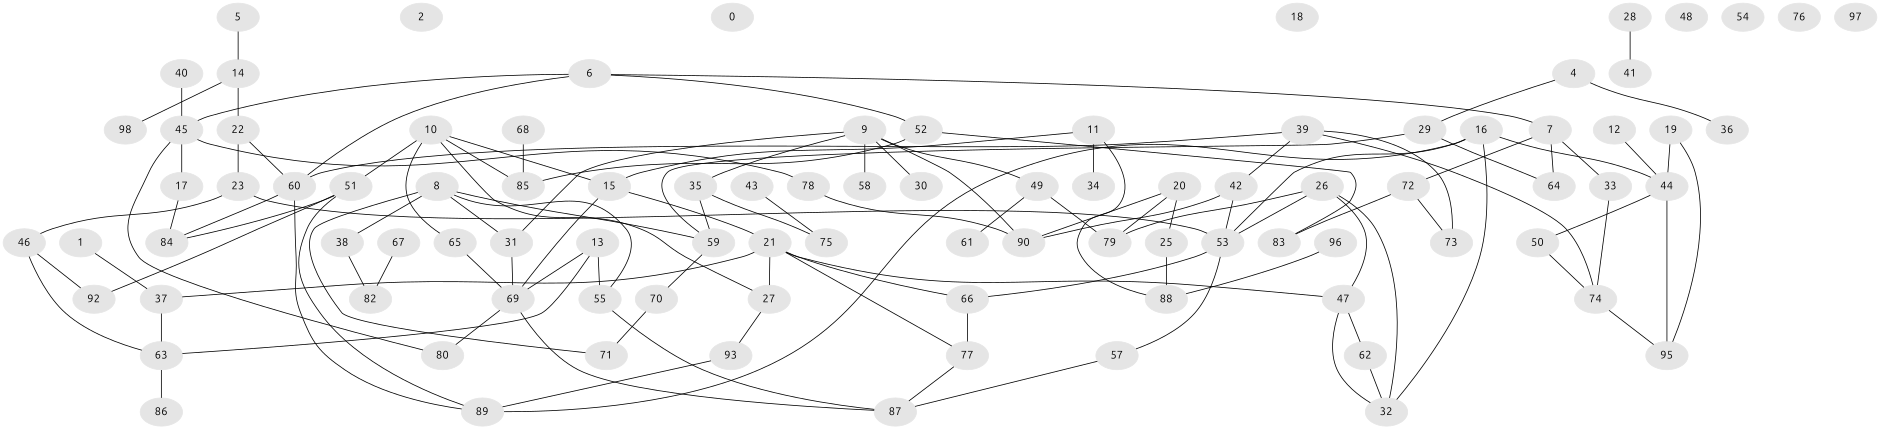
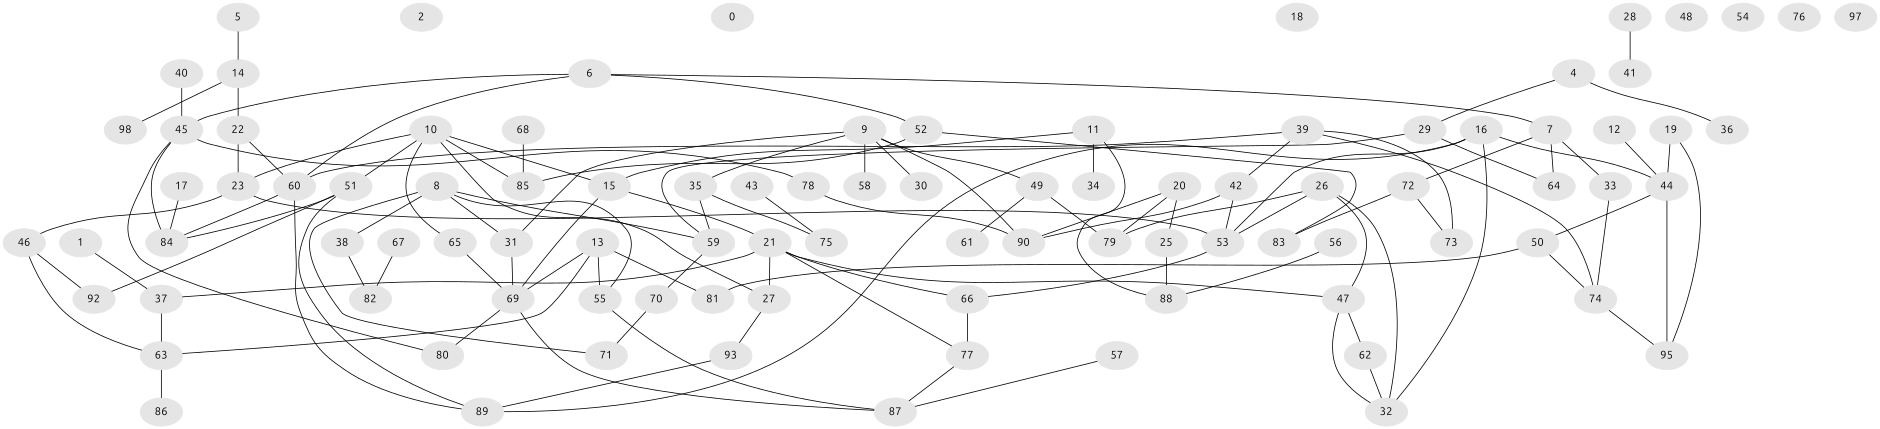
none -> (328, 154)
(182, 158) -> (152, 184)
(1336, 243) -> (1336, 243)
none -> (713, 299)
(1192, 316) -> none
